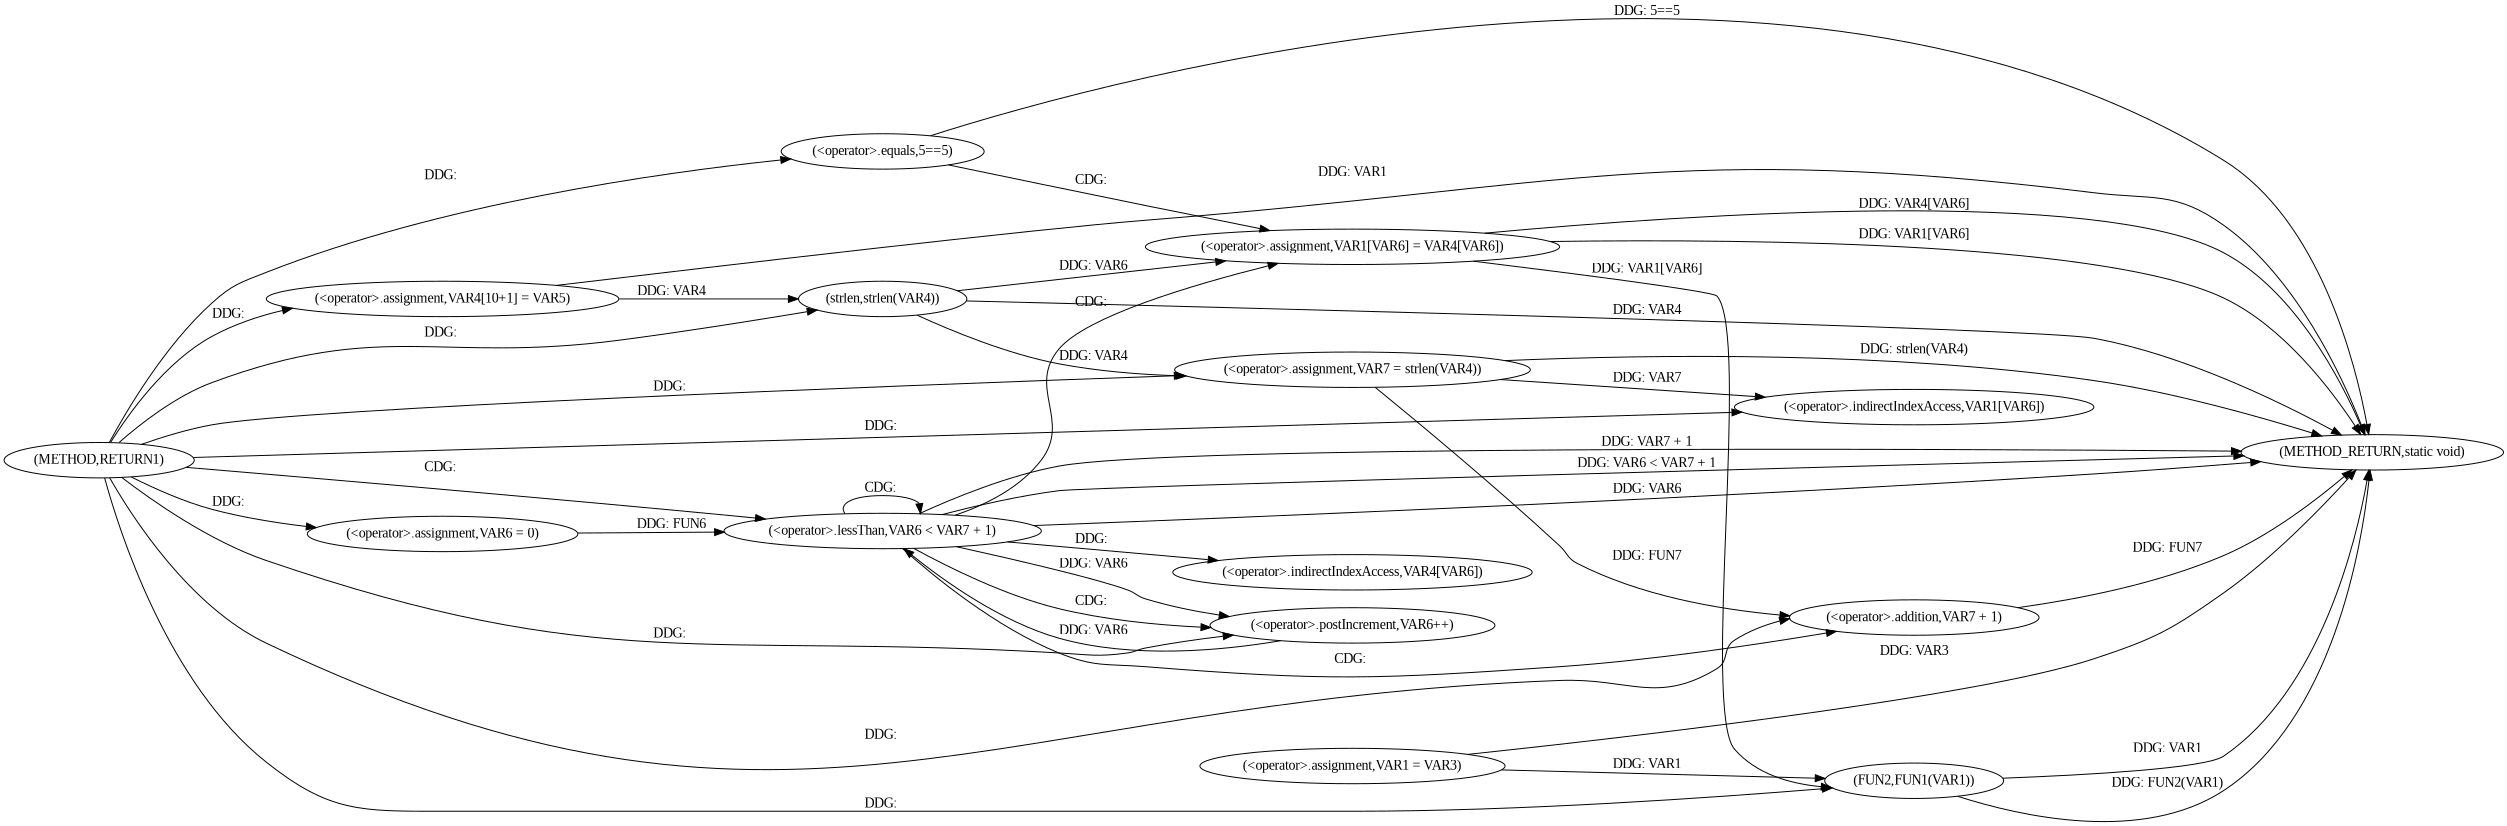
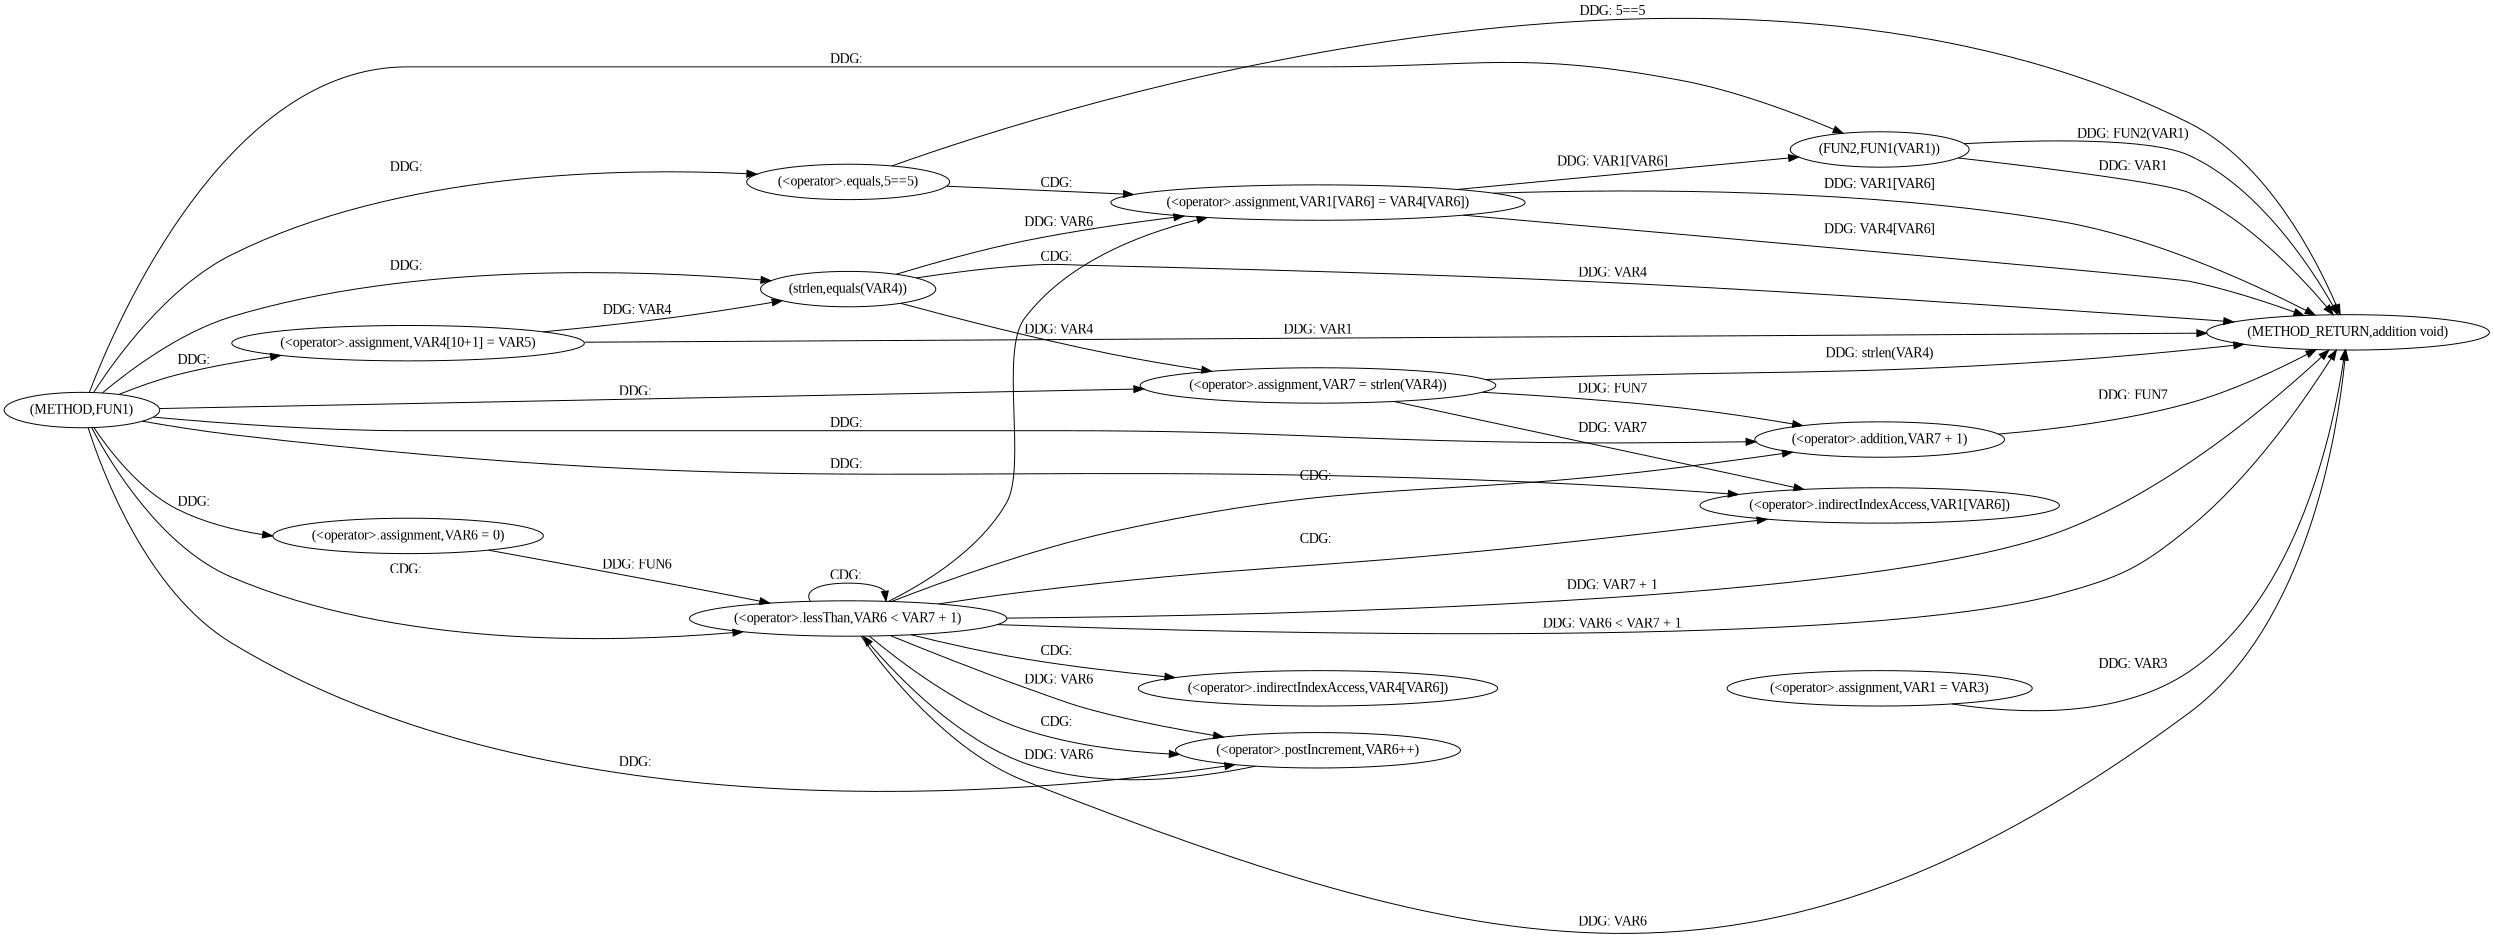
(883, 299) -> (848, 289)
(2372, 452) -> (2348, 332)
(99, 460) -> (82, 410)
(1093, 539) -> (1059, 651)
none -> (1348, 563)
(1658, 774) -> none
